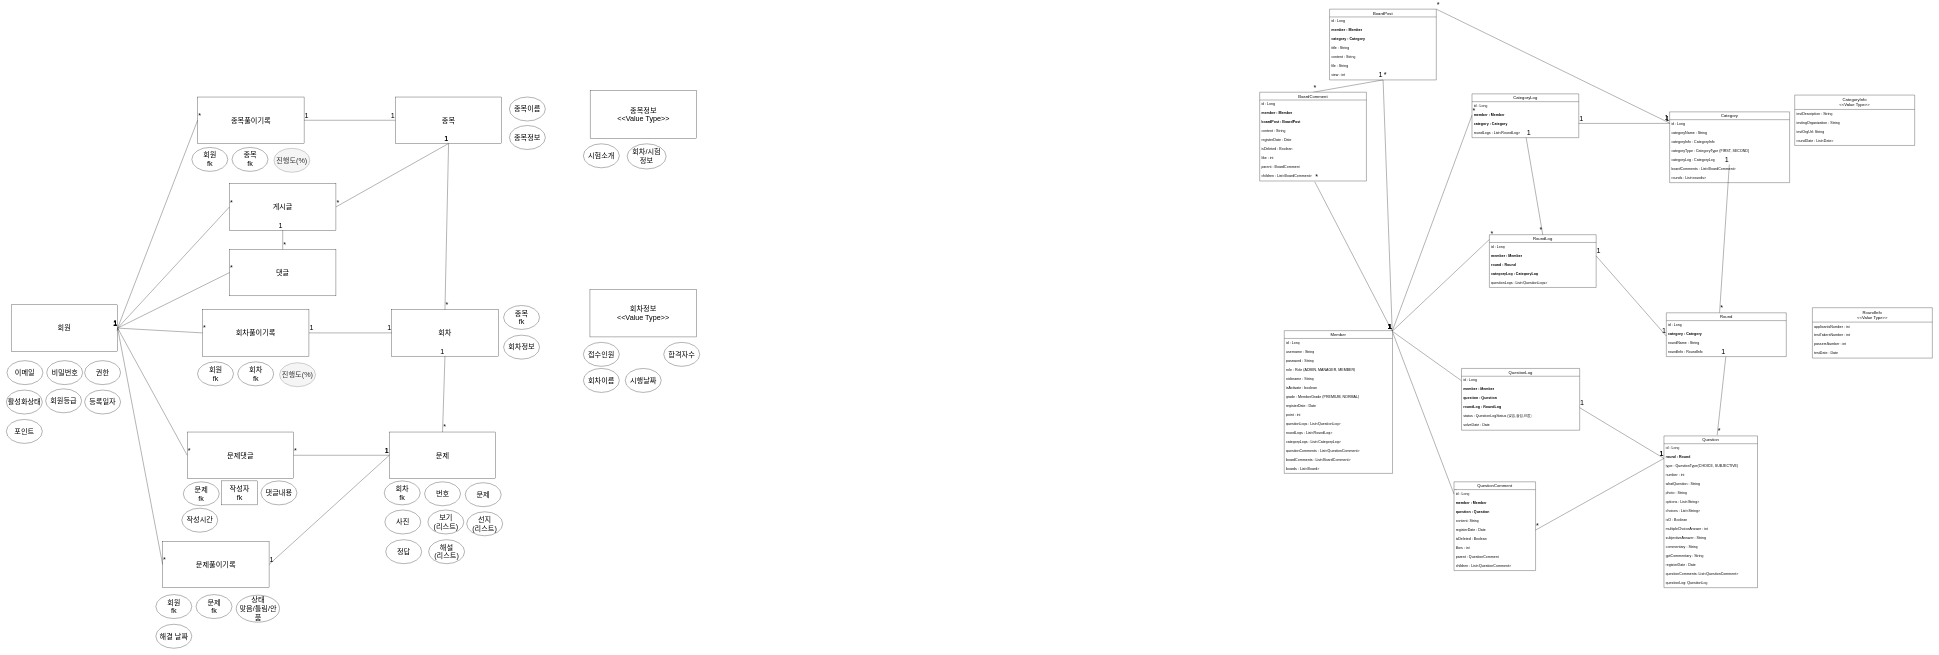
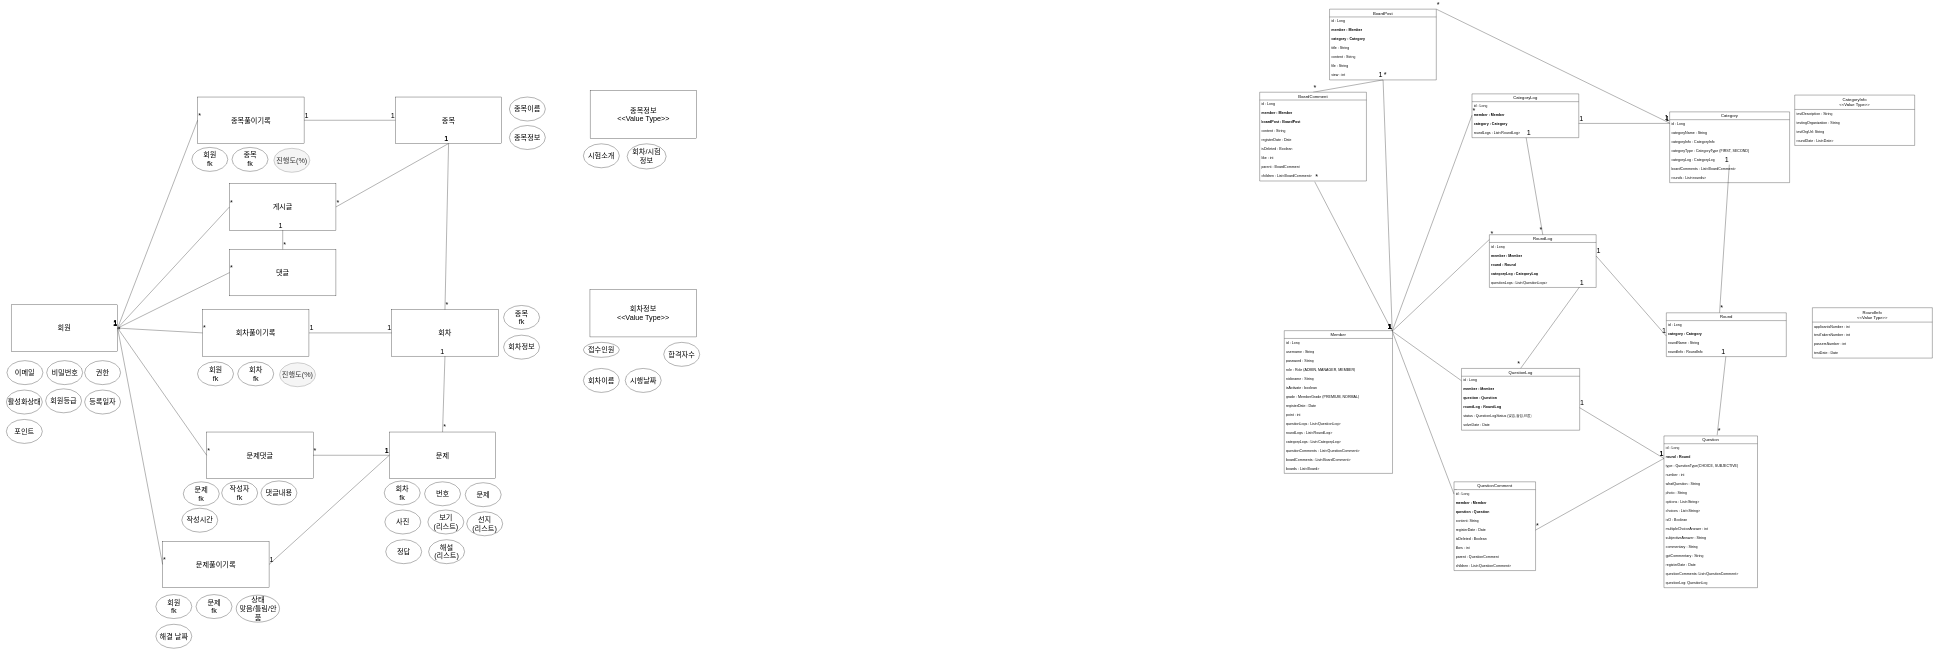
(121, 328) -> (121, 328)
none -> (1550, 329)
(119, 335) -> (119, 336)
(601, 354) -> (601, 350)
(240, 455) -> (260, 455)
(240, 493) -> (240, 493)
